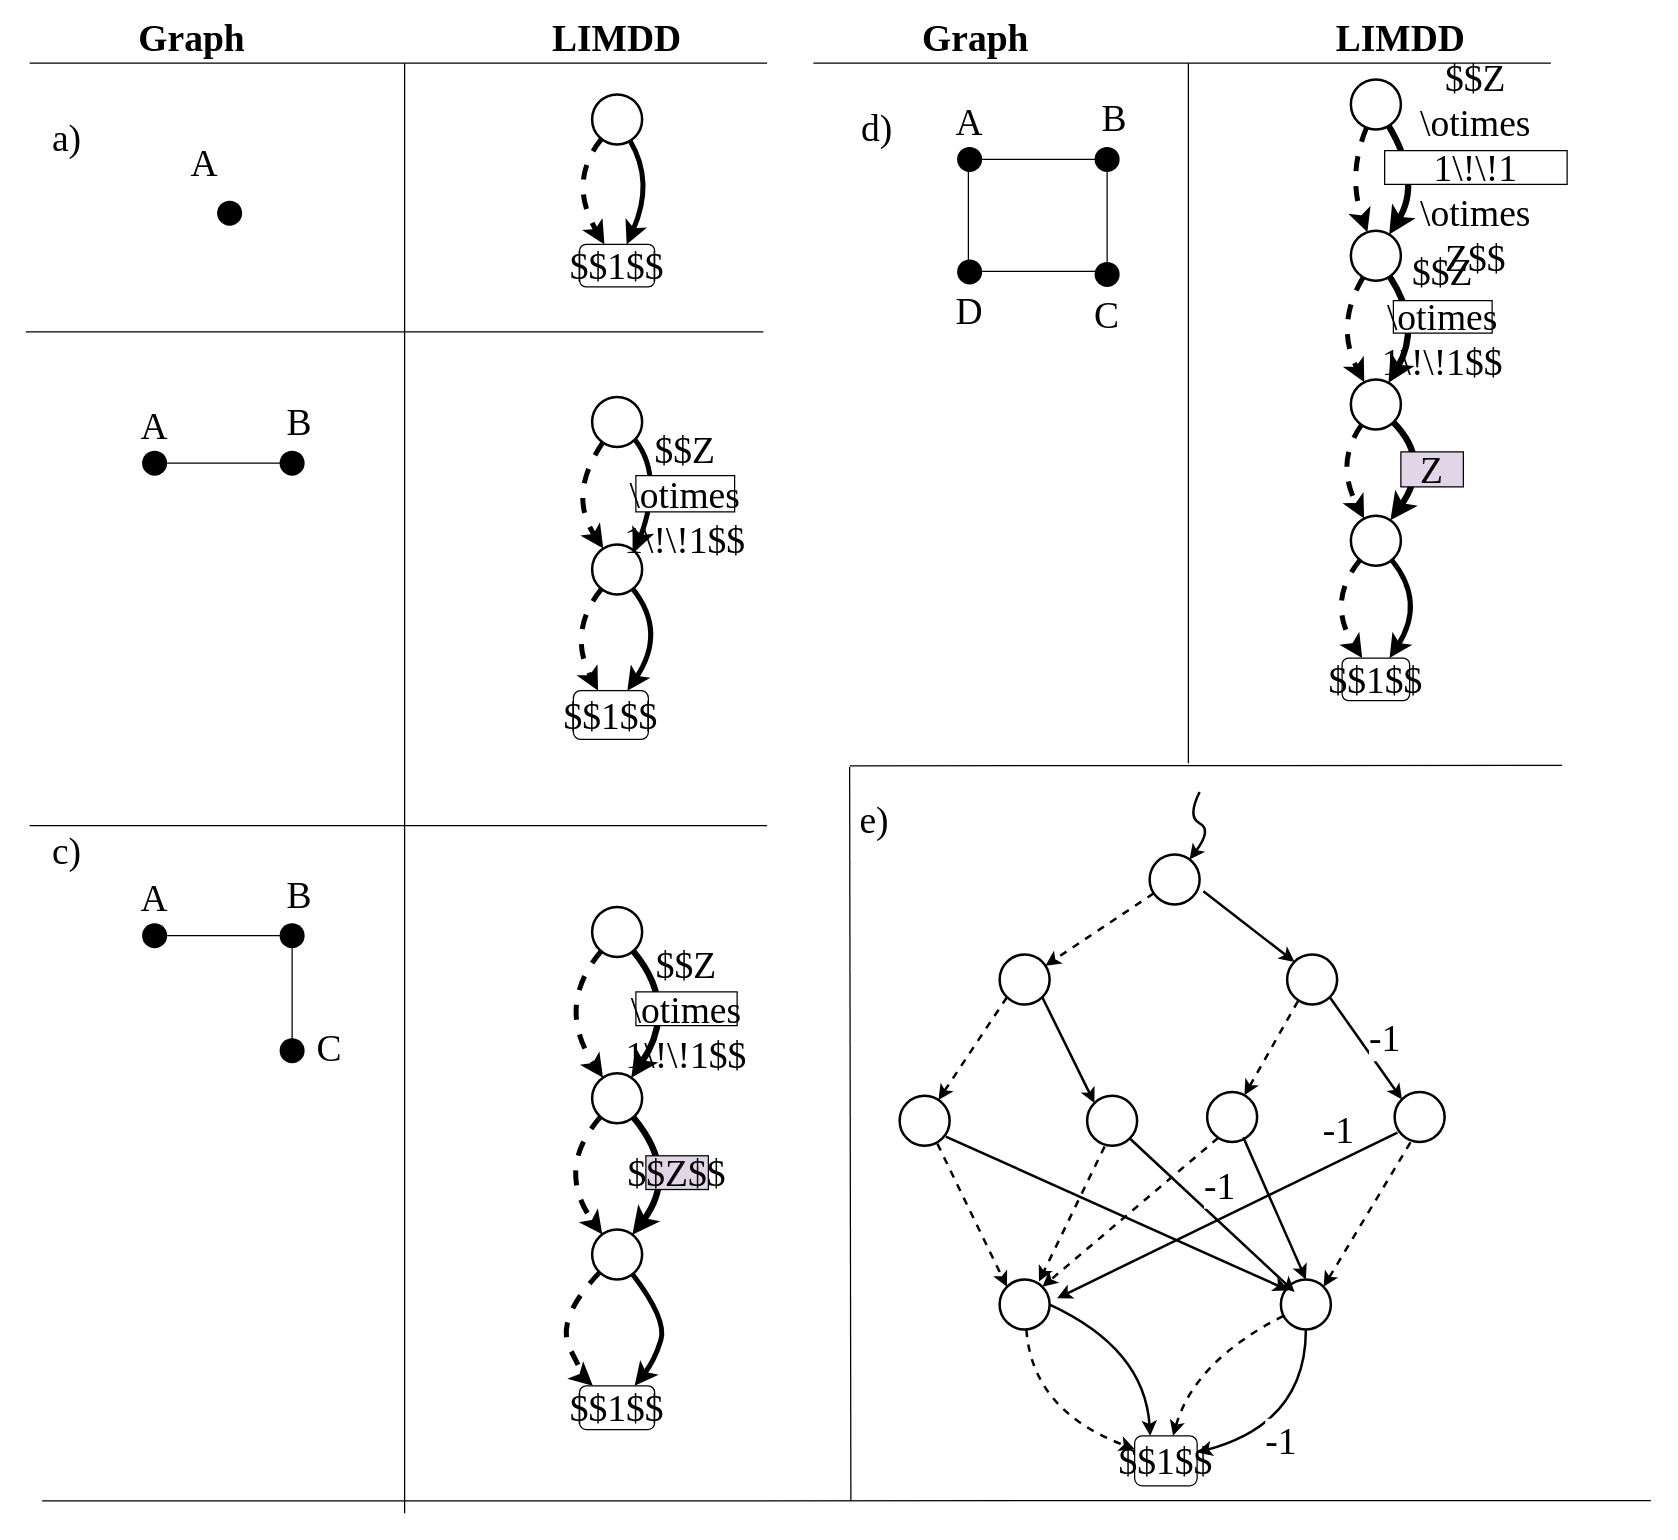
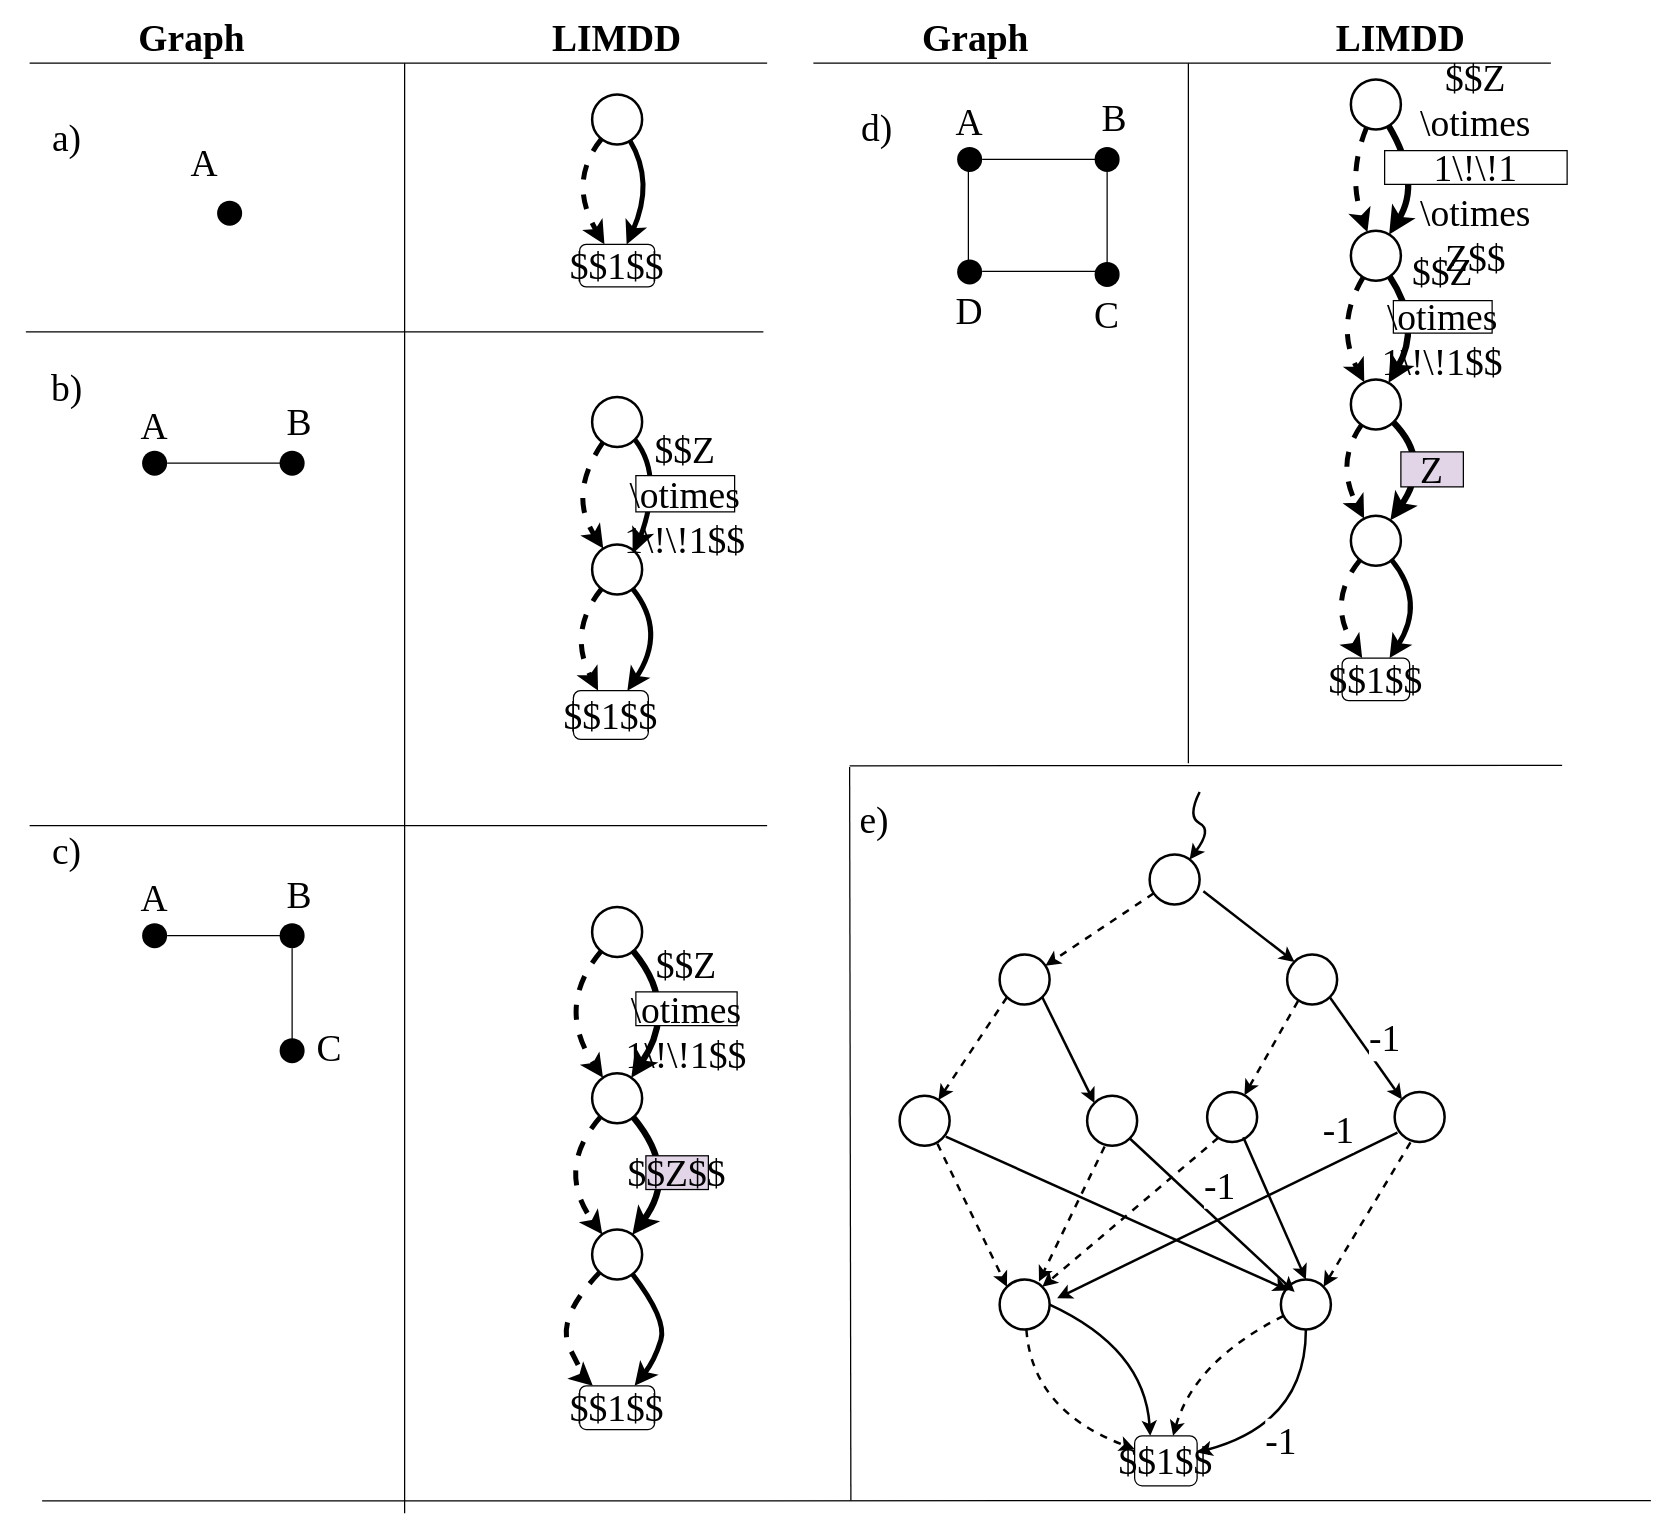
none -> (67, 388)
